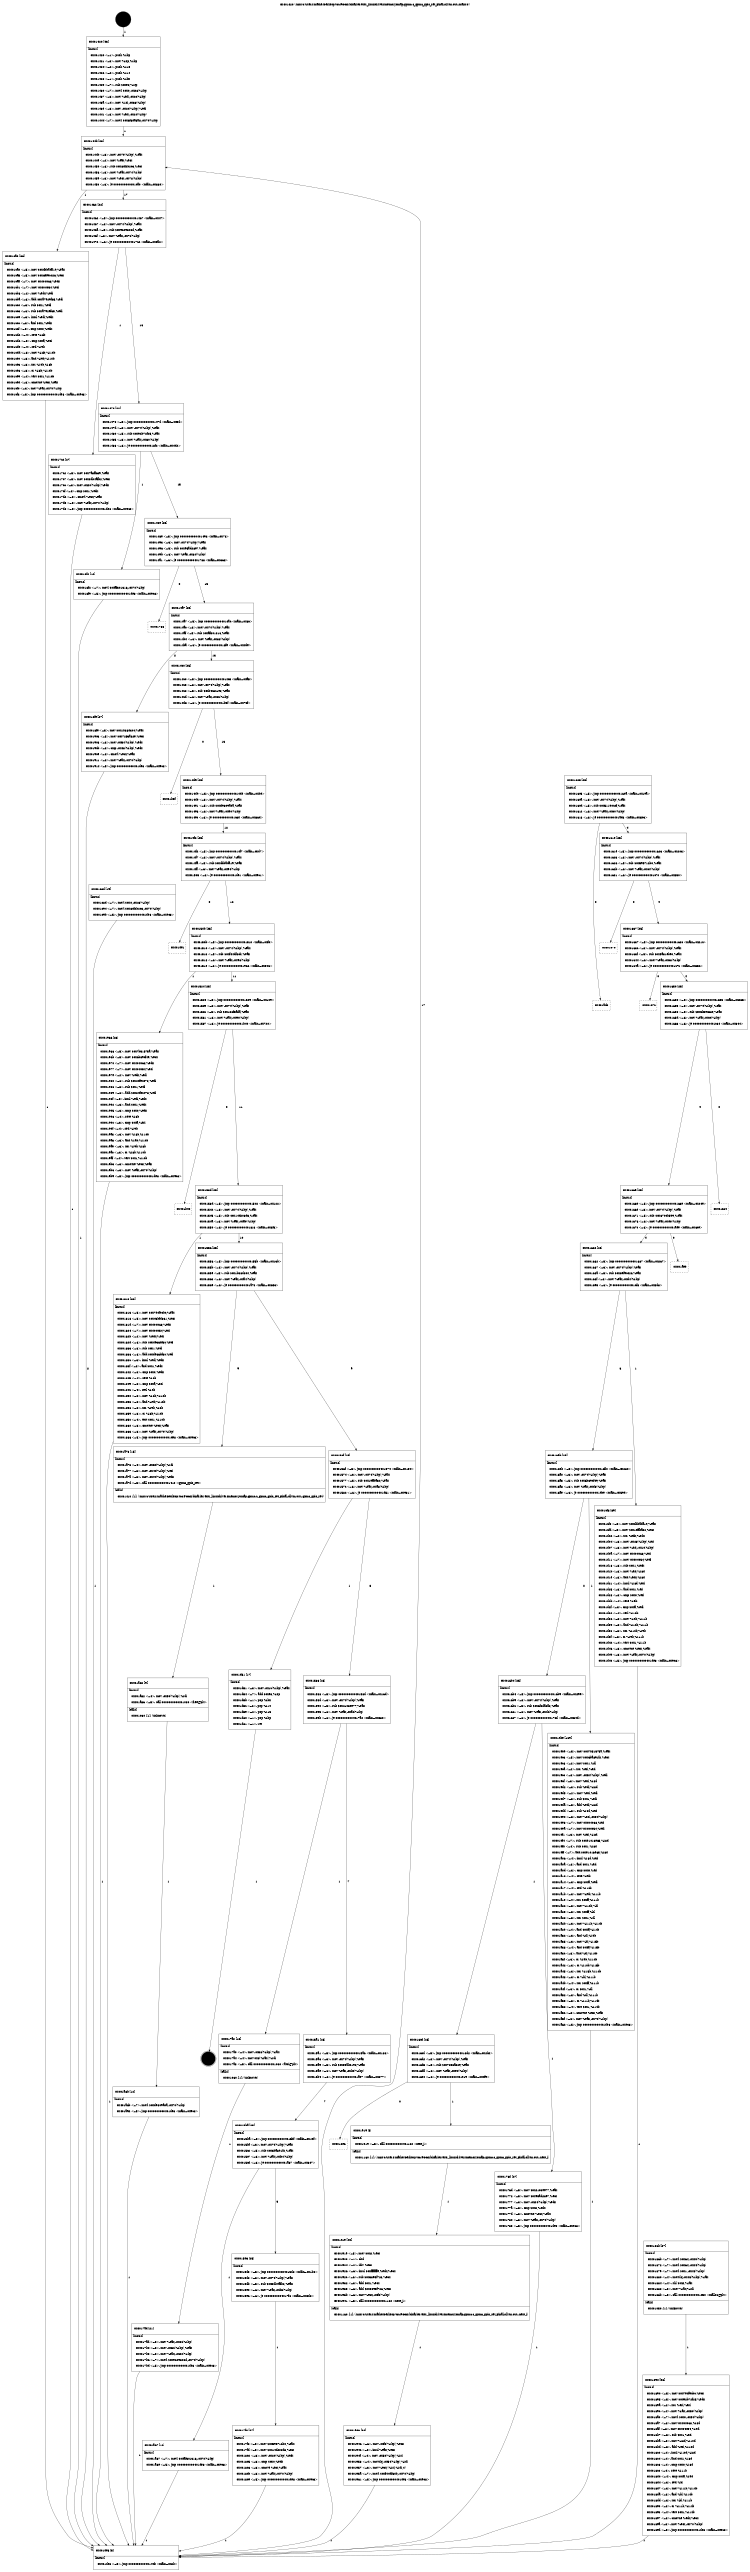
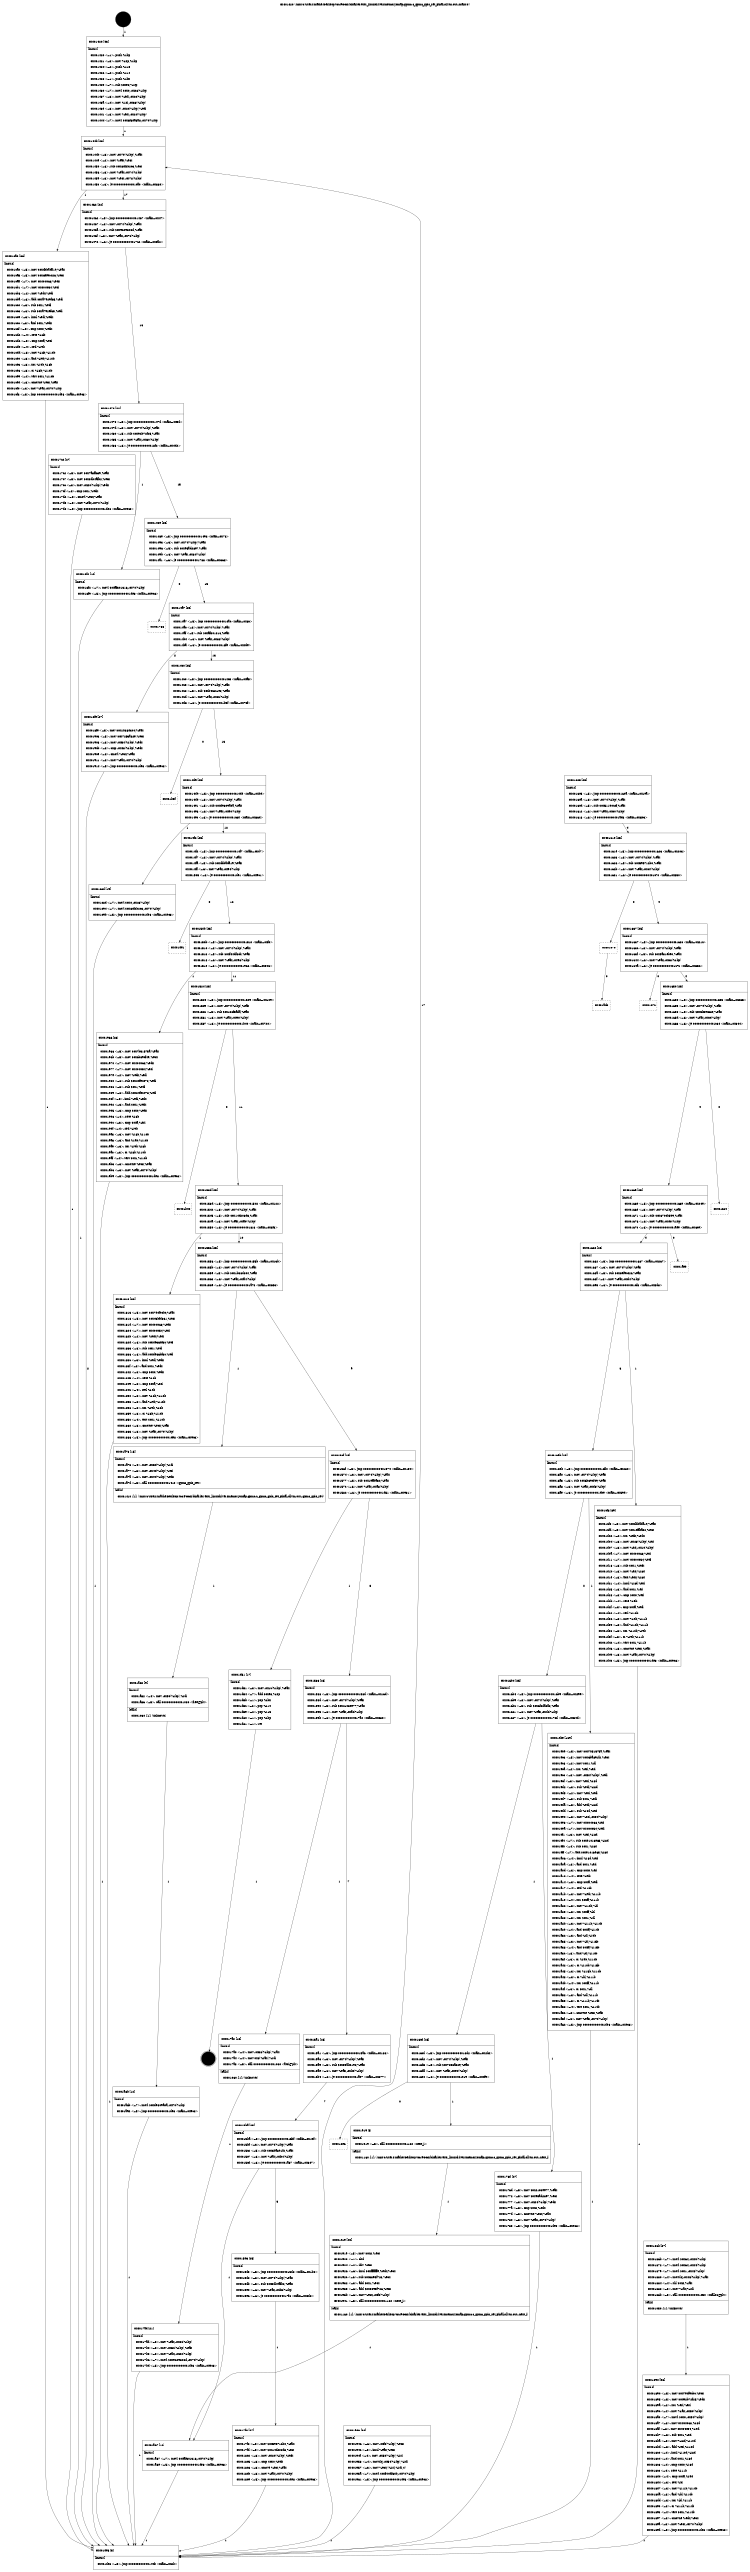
(103, 350) -> none
none -> (164, 851)
(594, 911) -> (605, 976)
(238, 1369) -> (238, 1369)
(407, 2372) -> (271, 2373)
